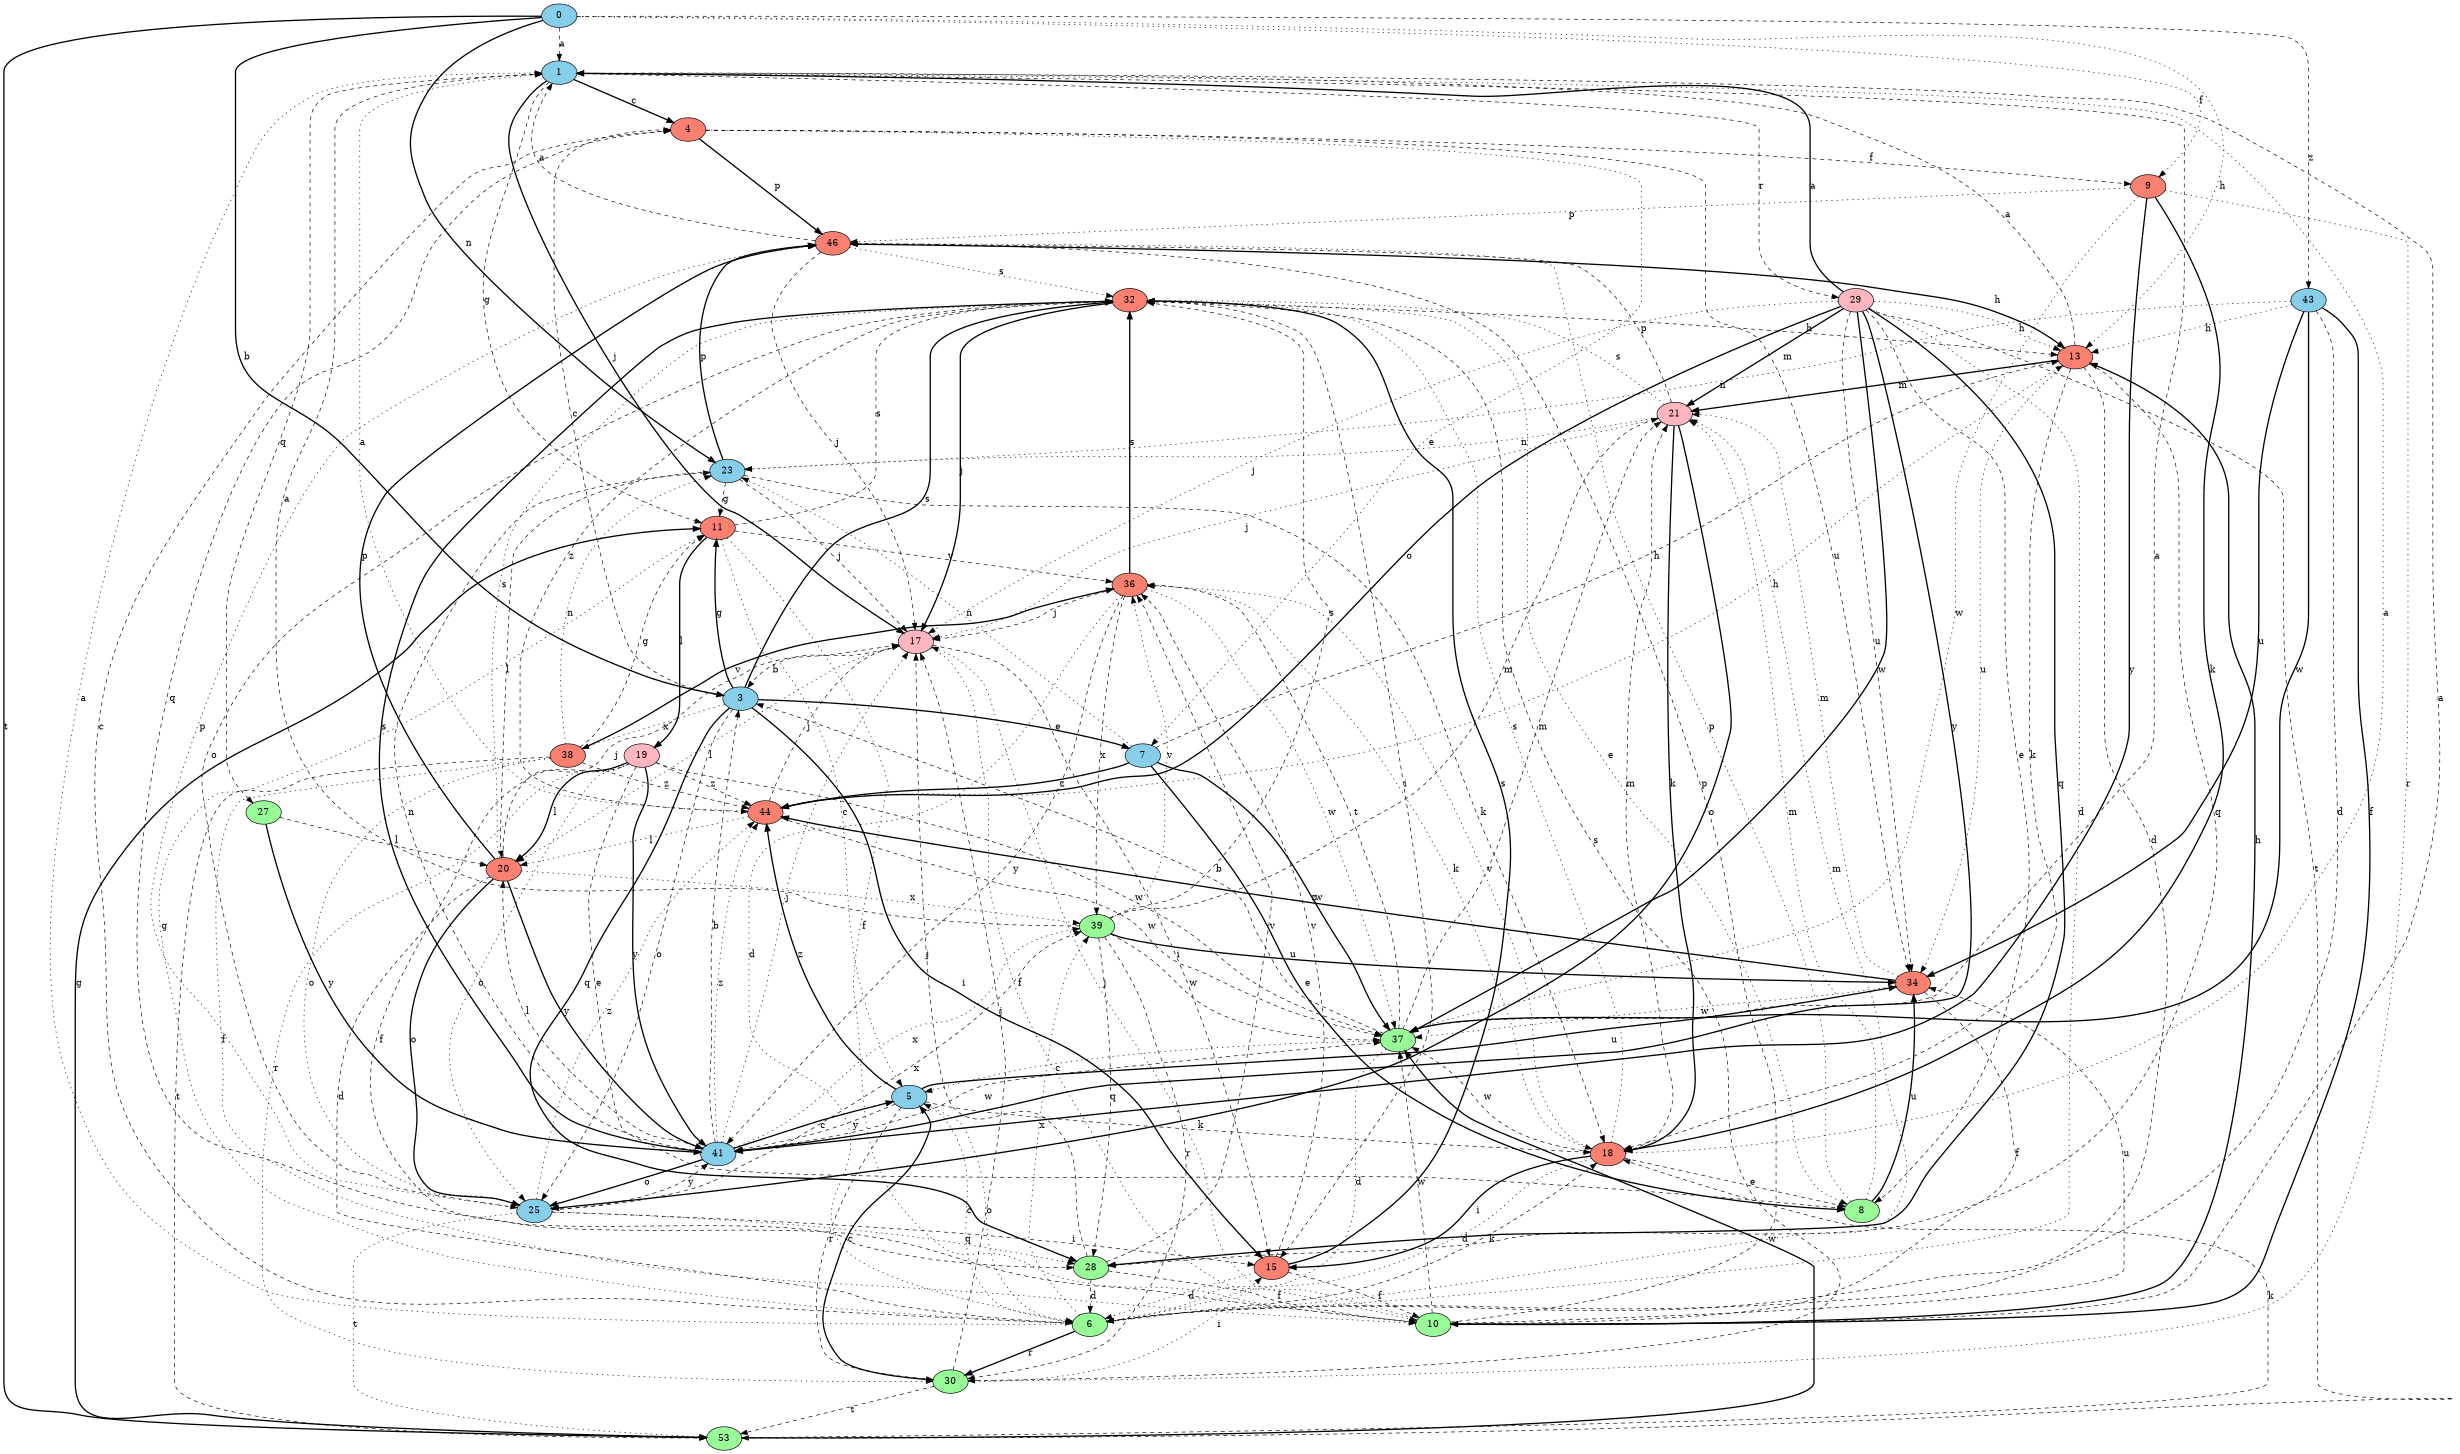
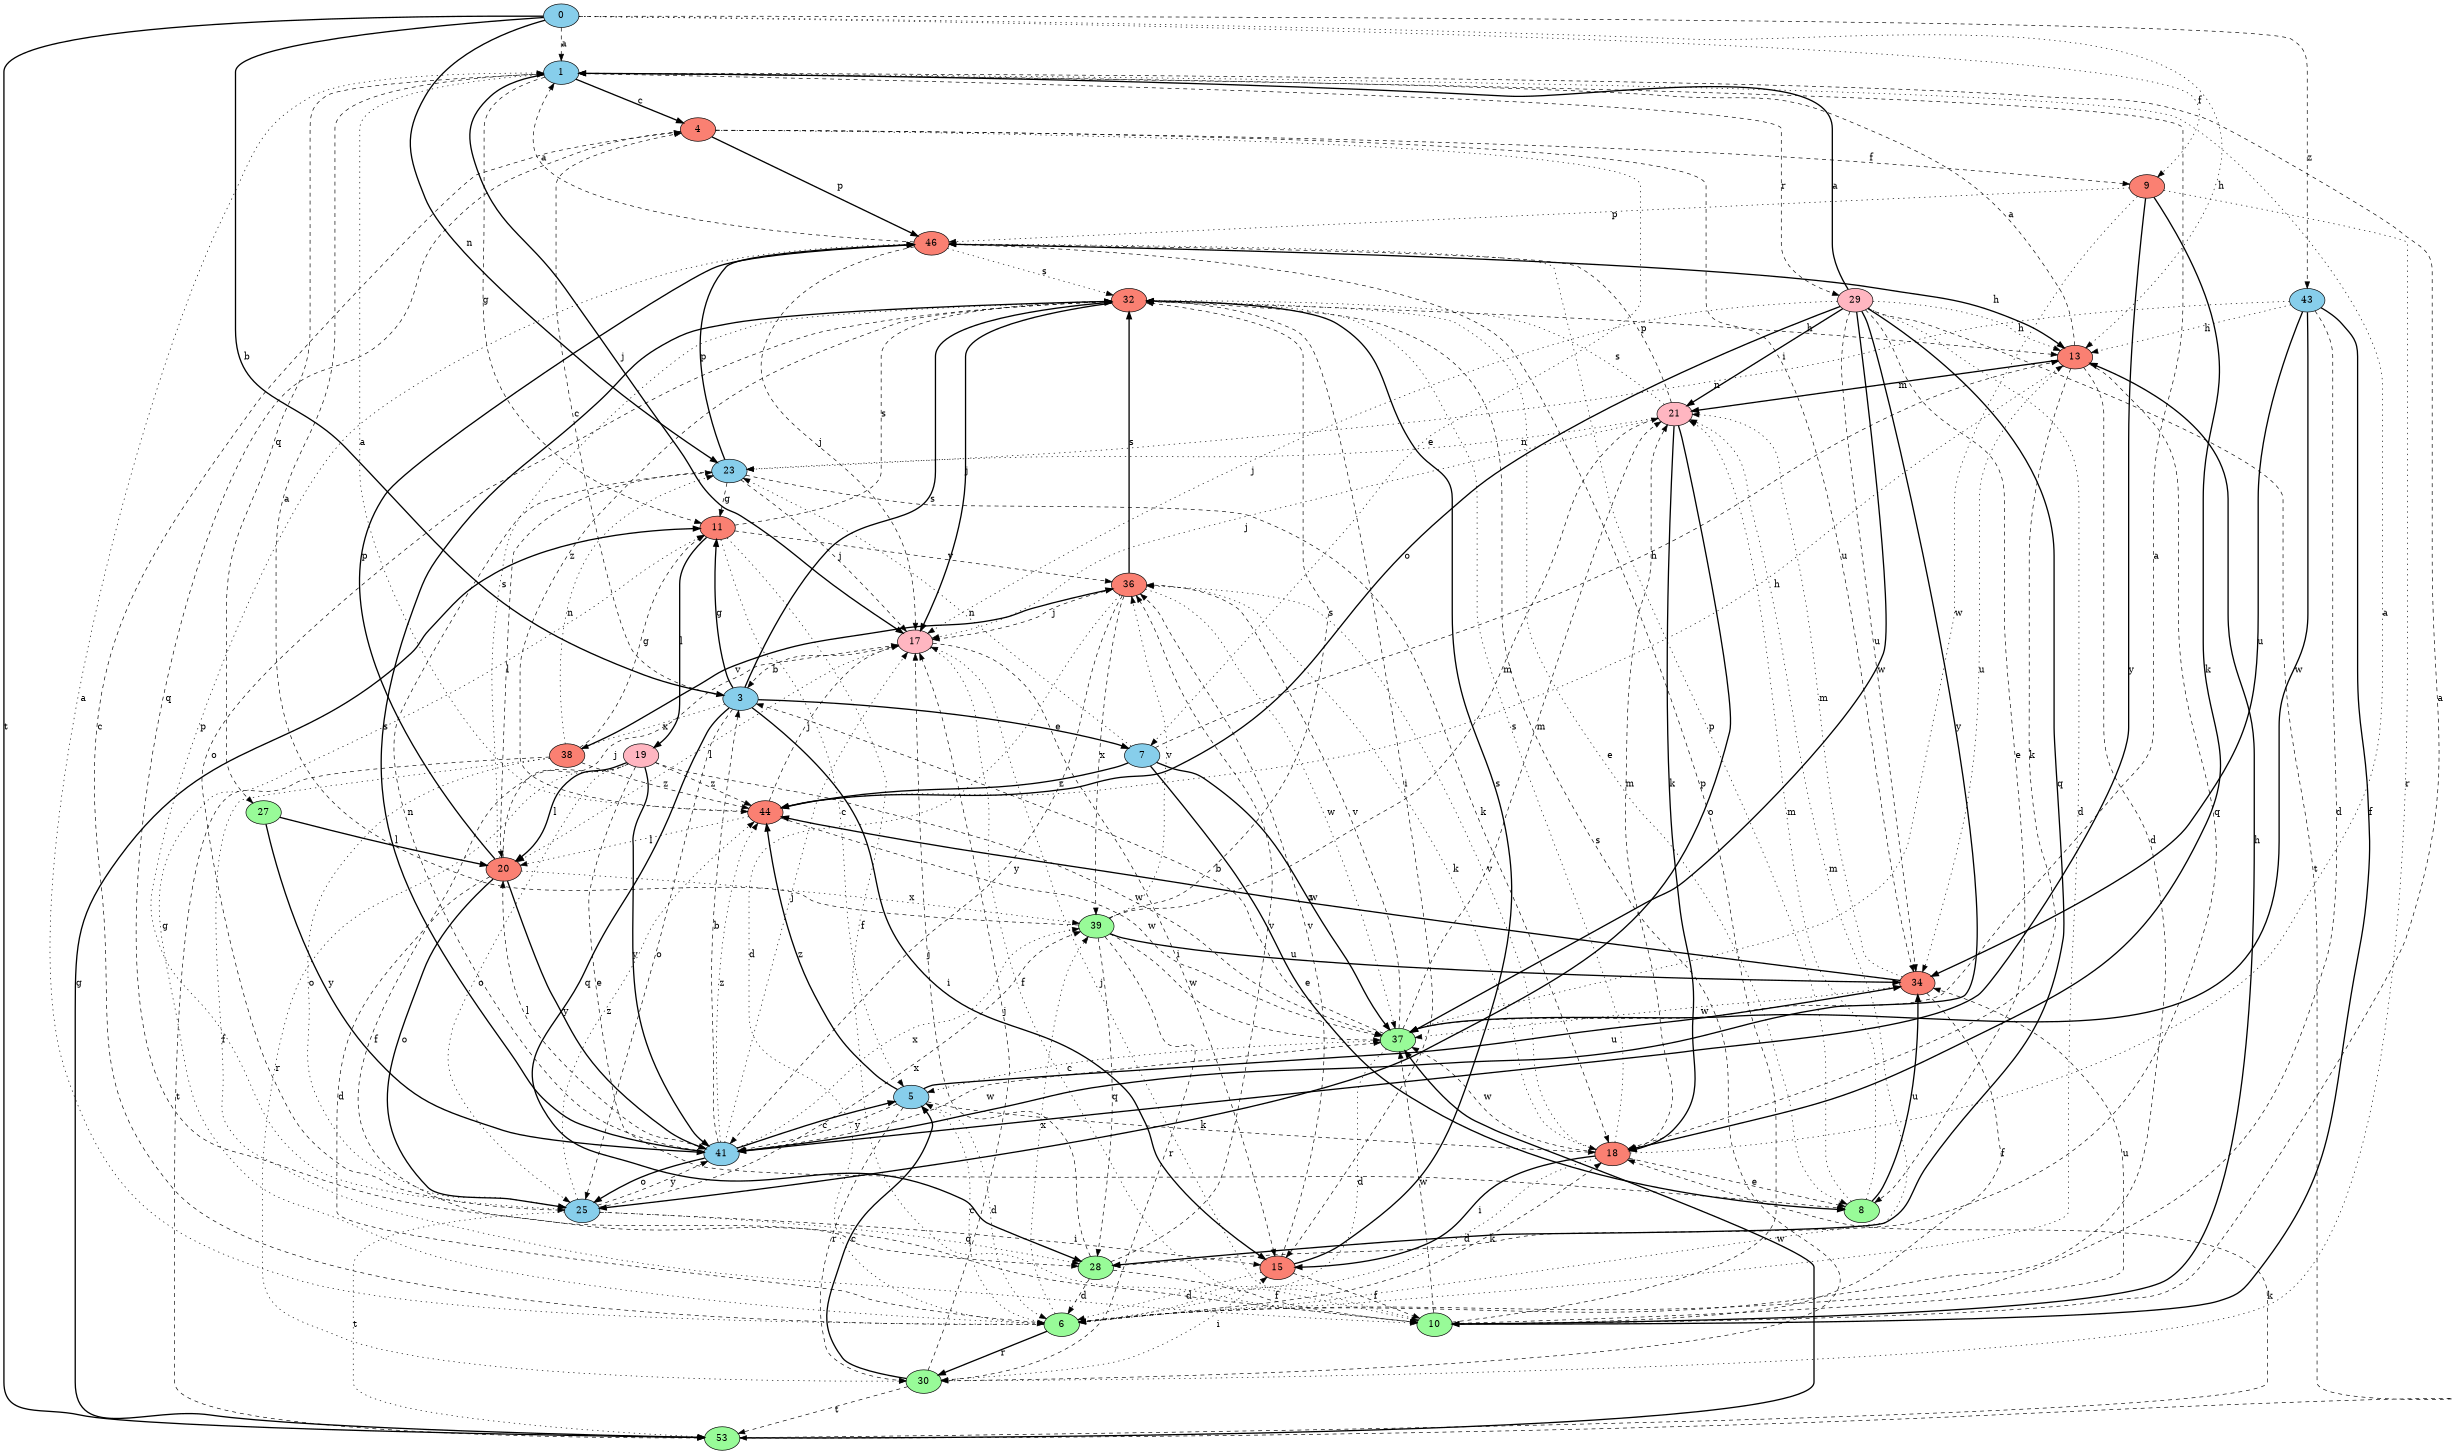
(1788, 357) -> (1784, 357)
(1356, 812) -> (1356, 812)
(380, 842) -> (380, 842)
(989, 1211) -> (994, 1211)
